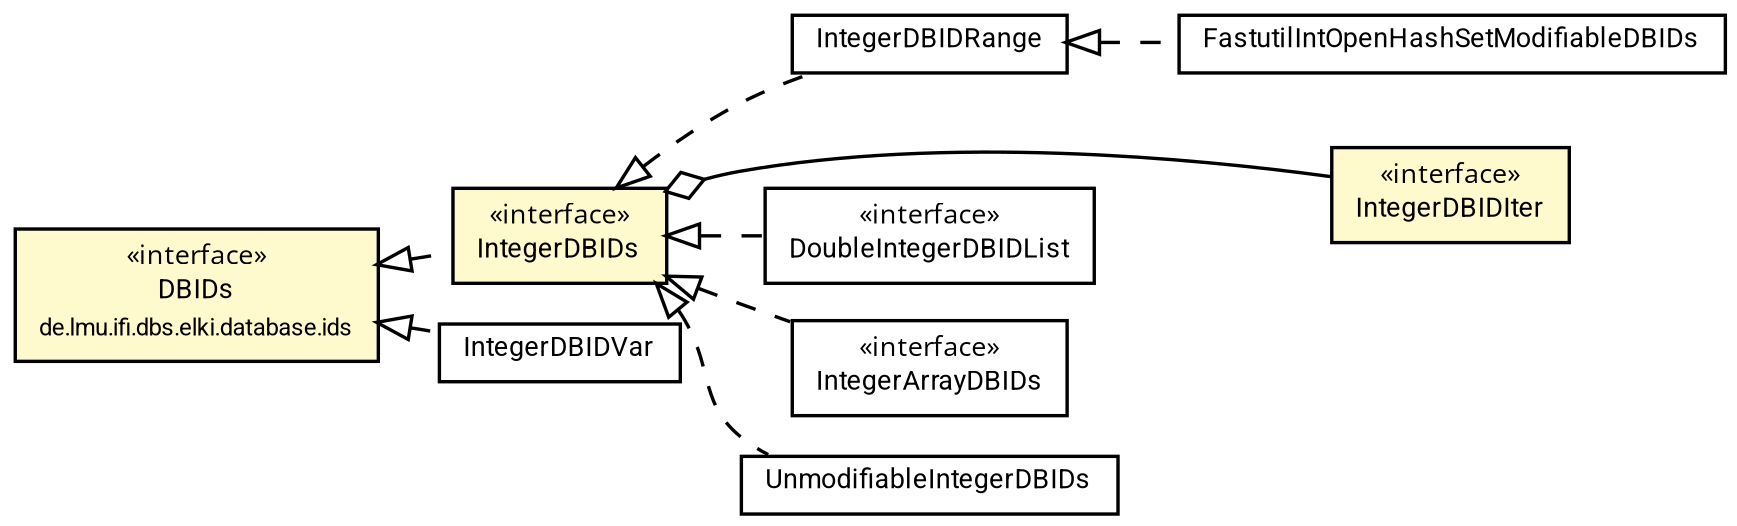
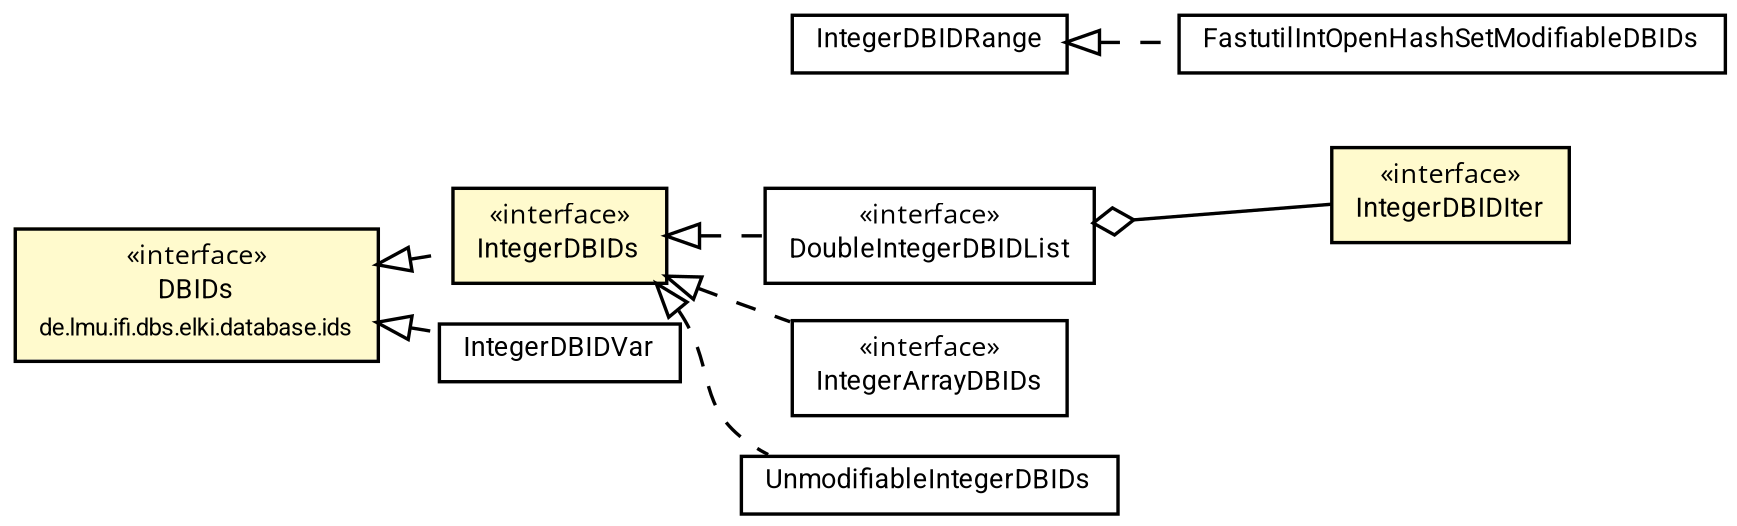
(726, 111) -> none
(1017, 153) -> (1233, 212)
